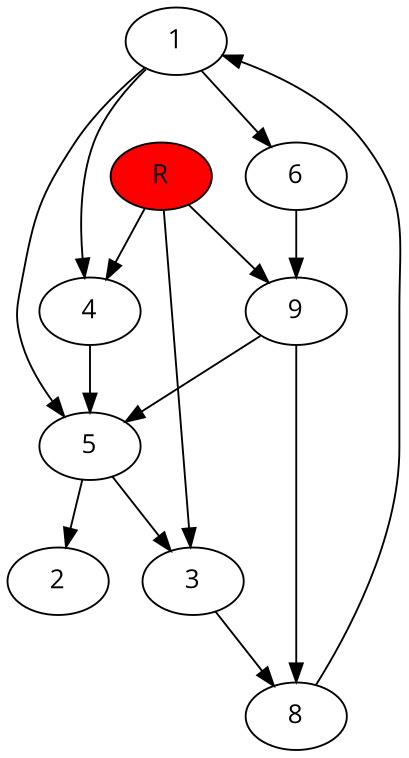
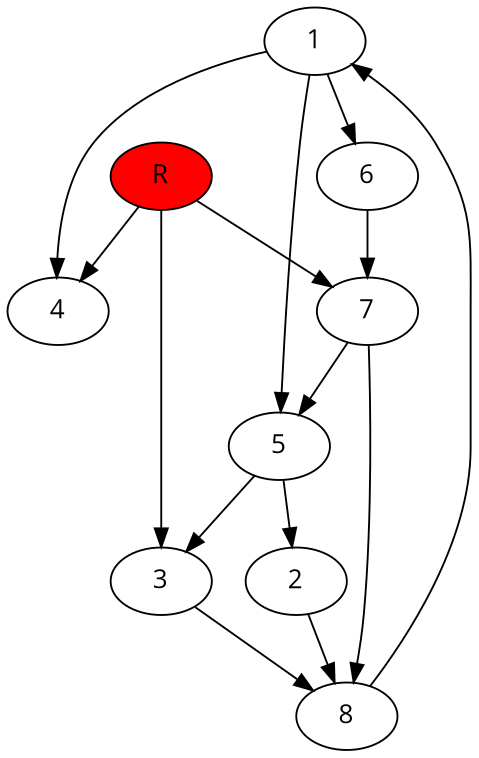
(296, 311) -> (368, 311)
(90, 370) -> none
none -> (318, 640)
